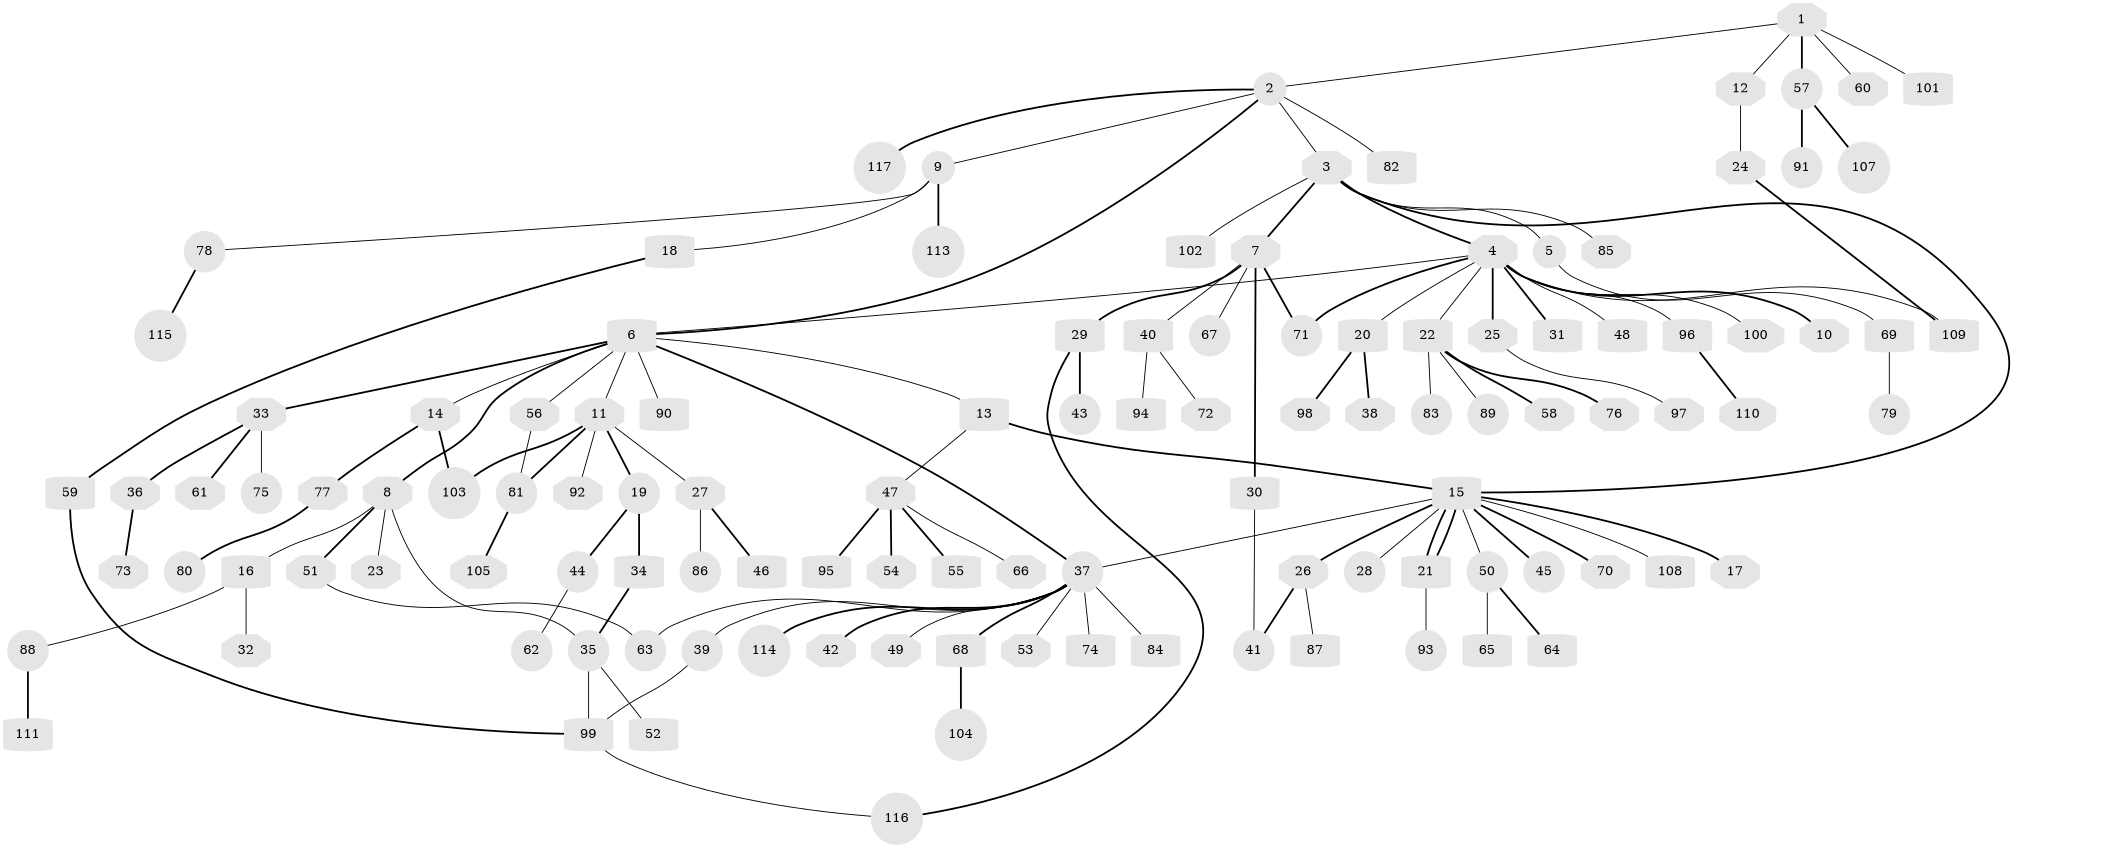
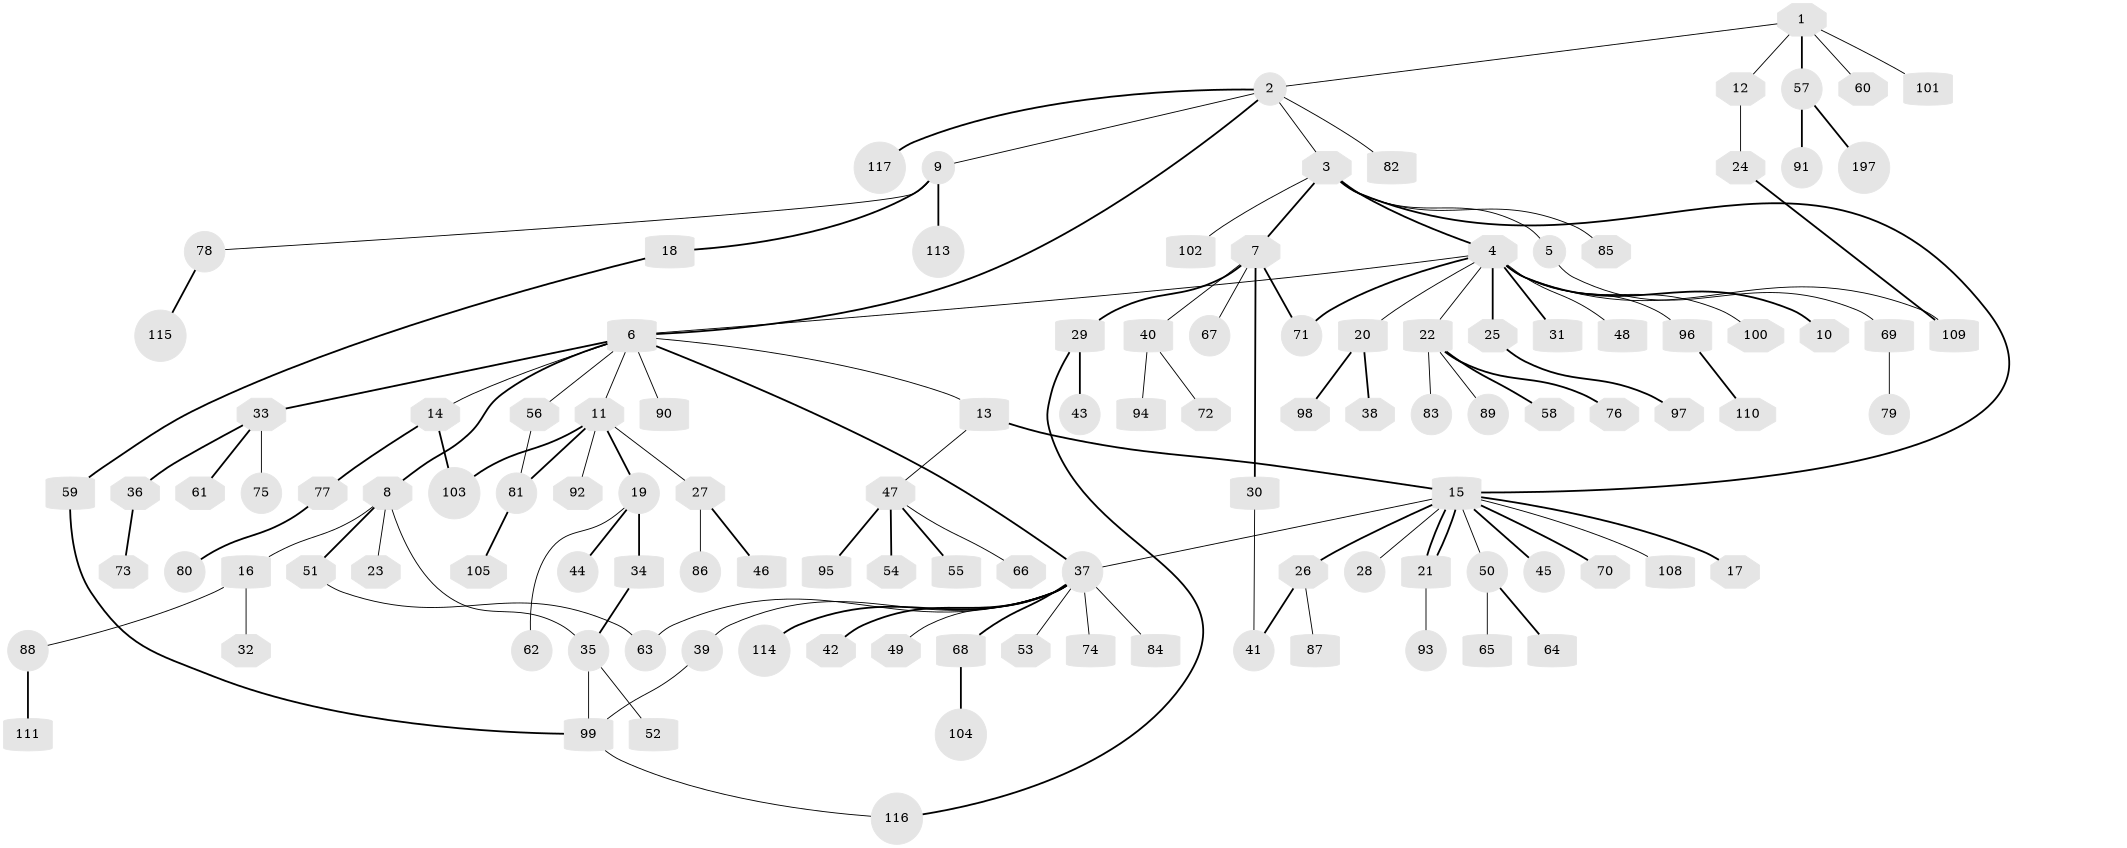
(1864, 168) -> (1864, 168)
(817, 230) -> (817, 230)
(1584, 379) -> (1584, 379)
(554, 612) -> (551, 549)
